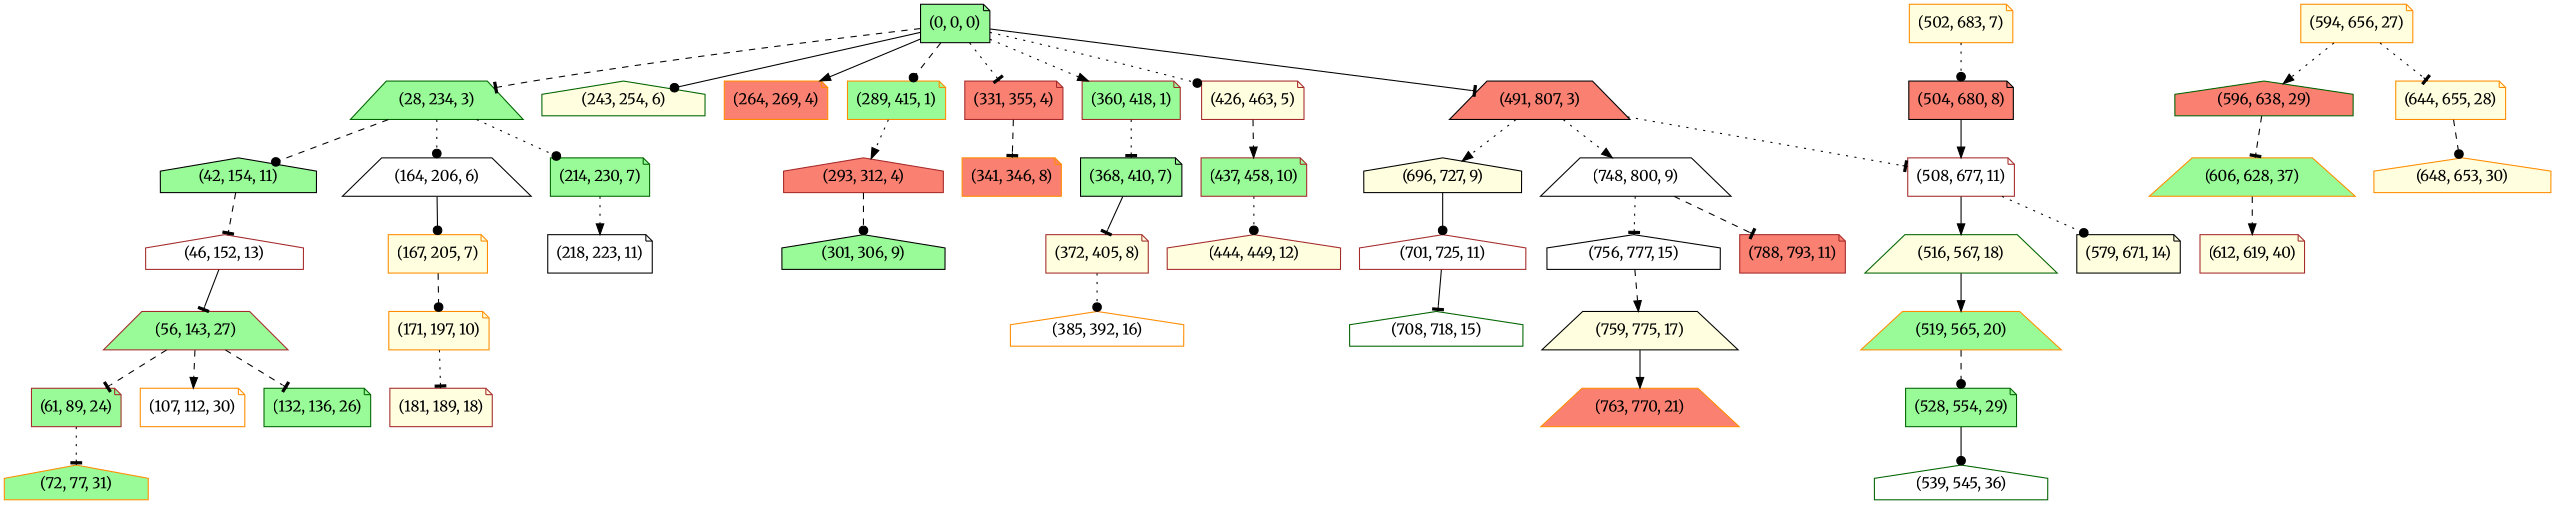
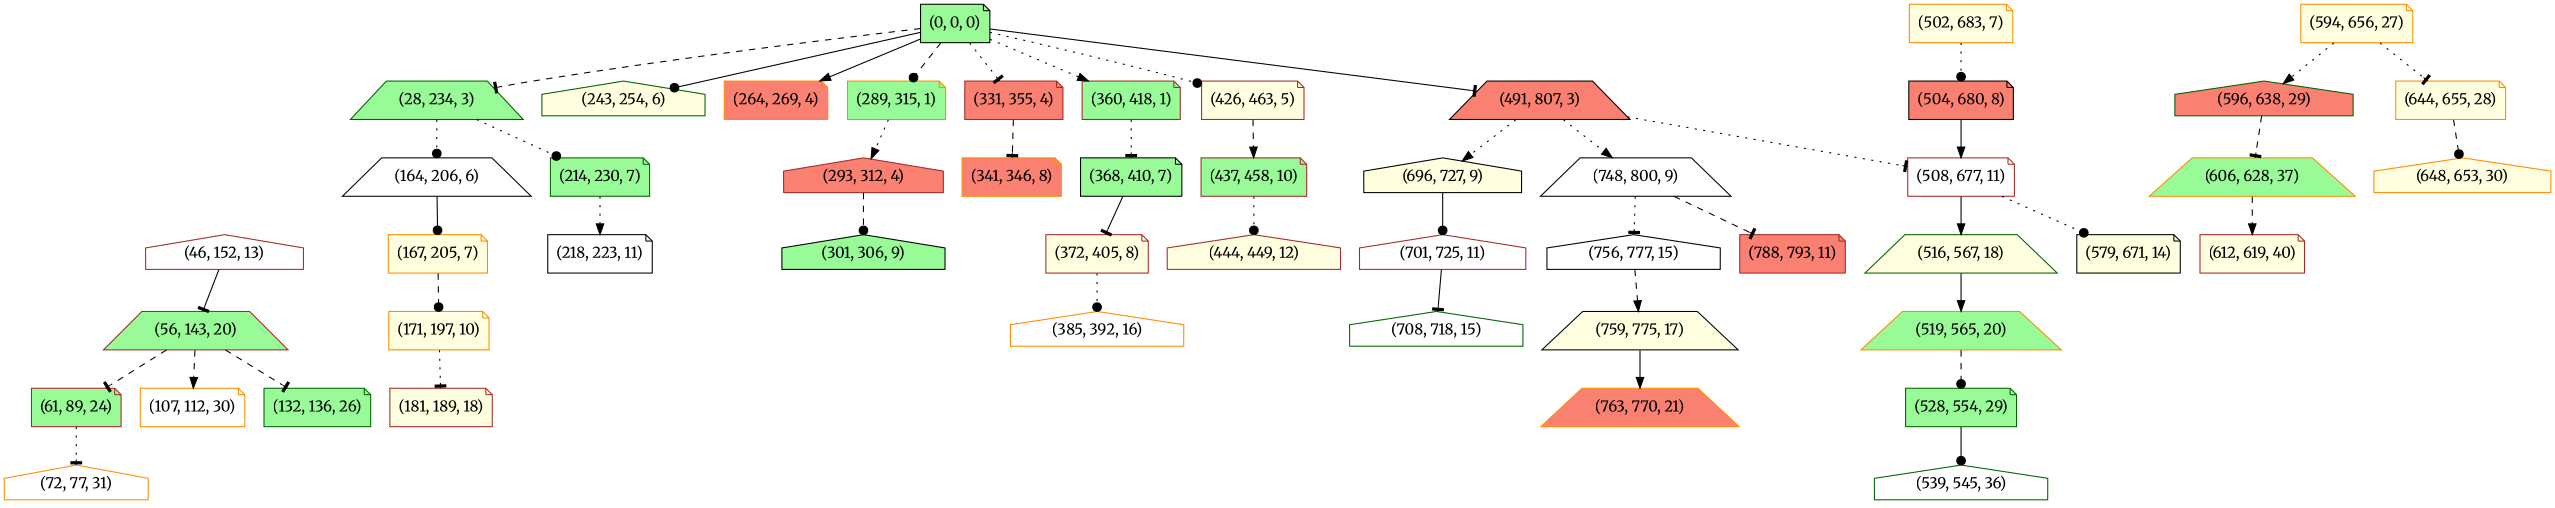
(897, 100) -> (897, 100)
(238, 177) -> none
(196, 331) -> (196, 331)
(76, 484) -> (76, 484)
